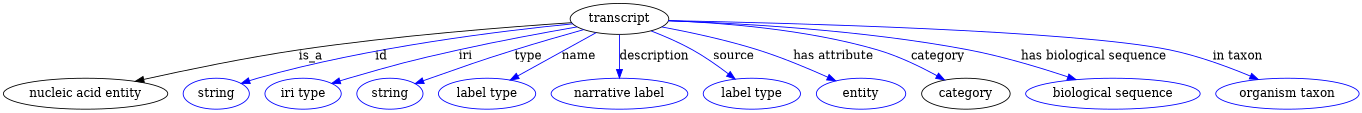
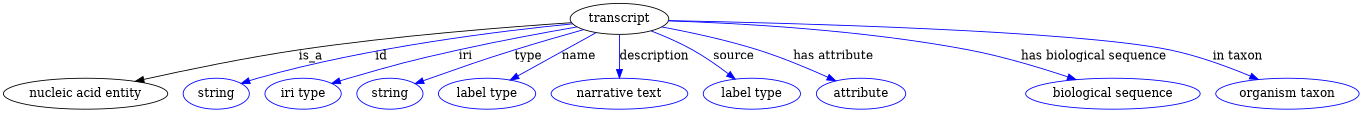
(619, 94) -> (619, 94)
(861, 94) -> (861, 94)
(966, 94) -> none
